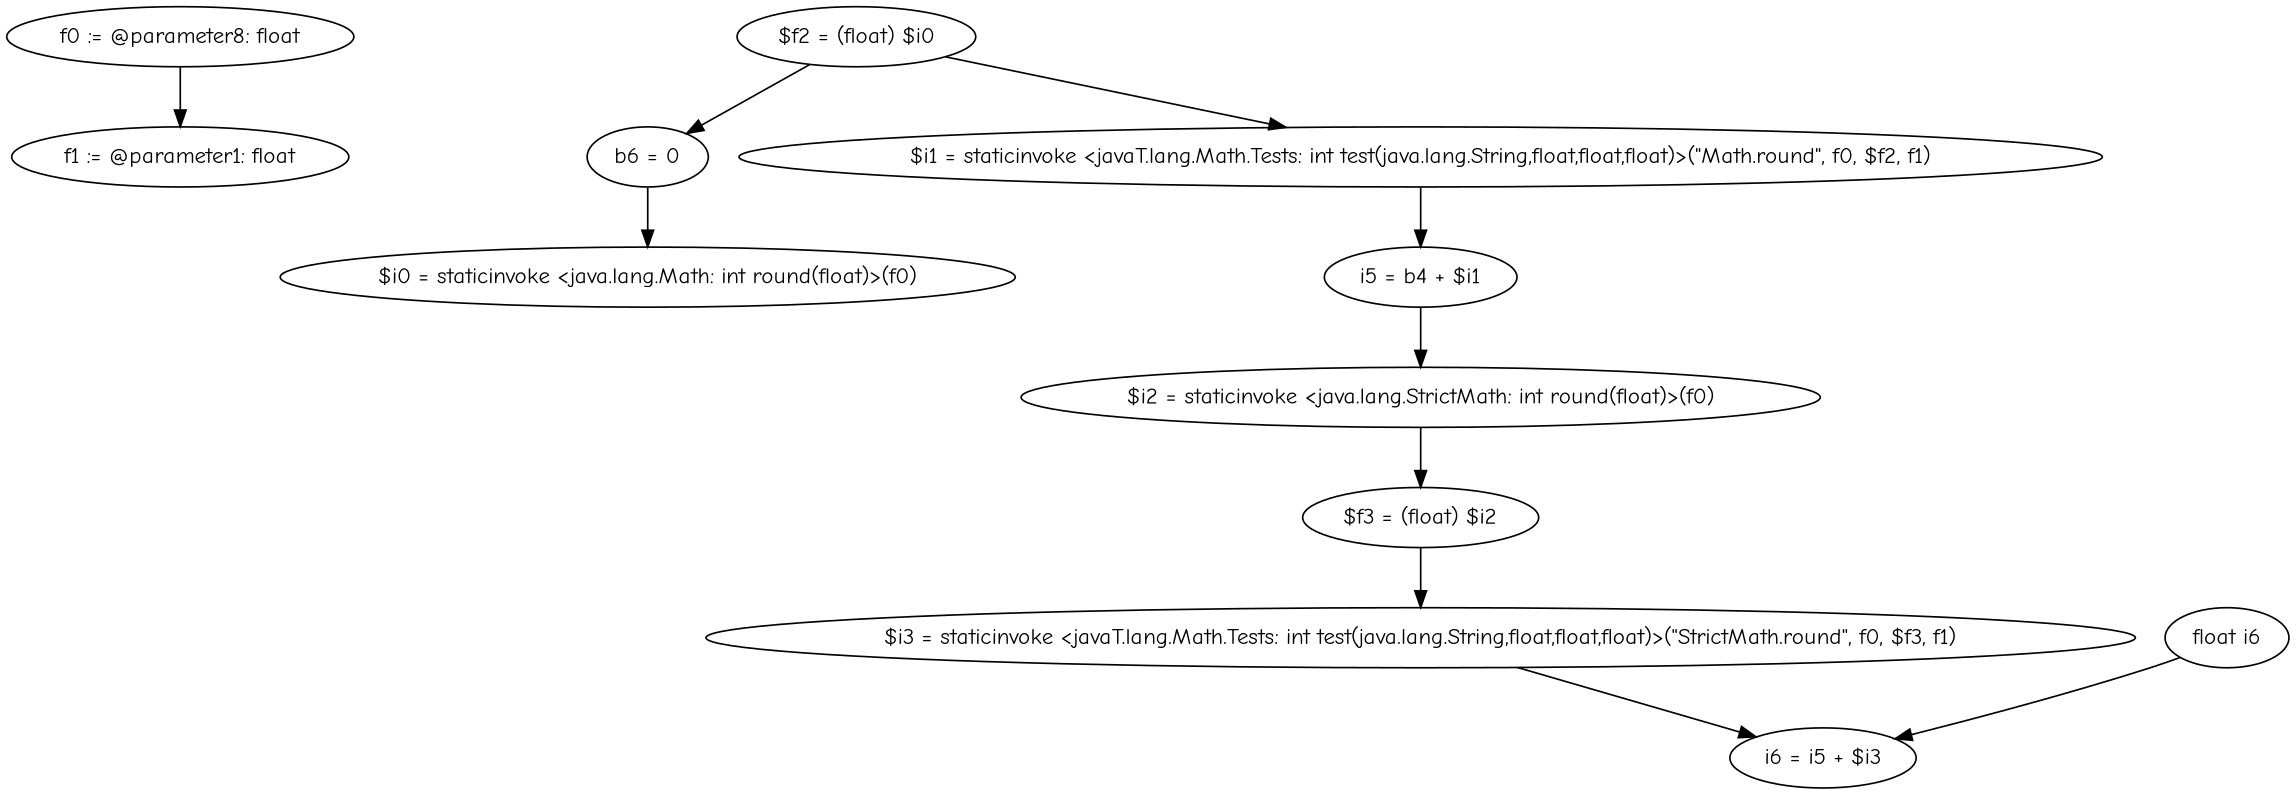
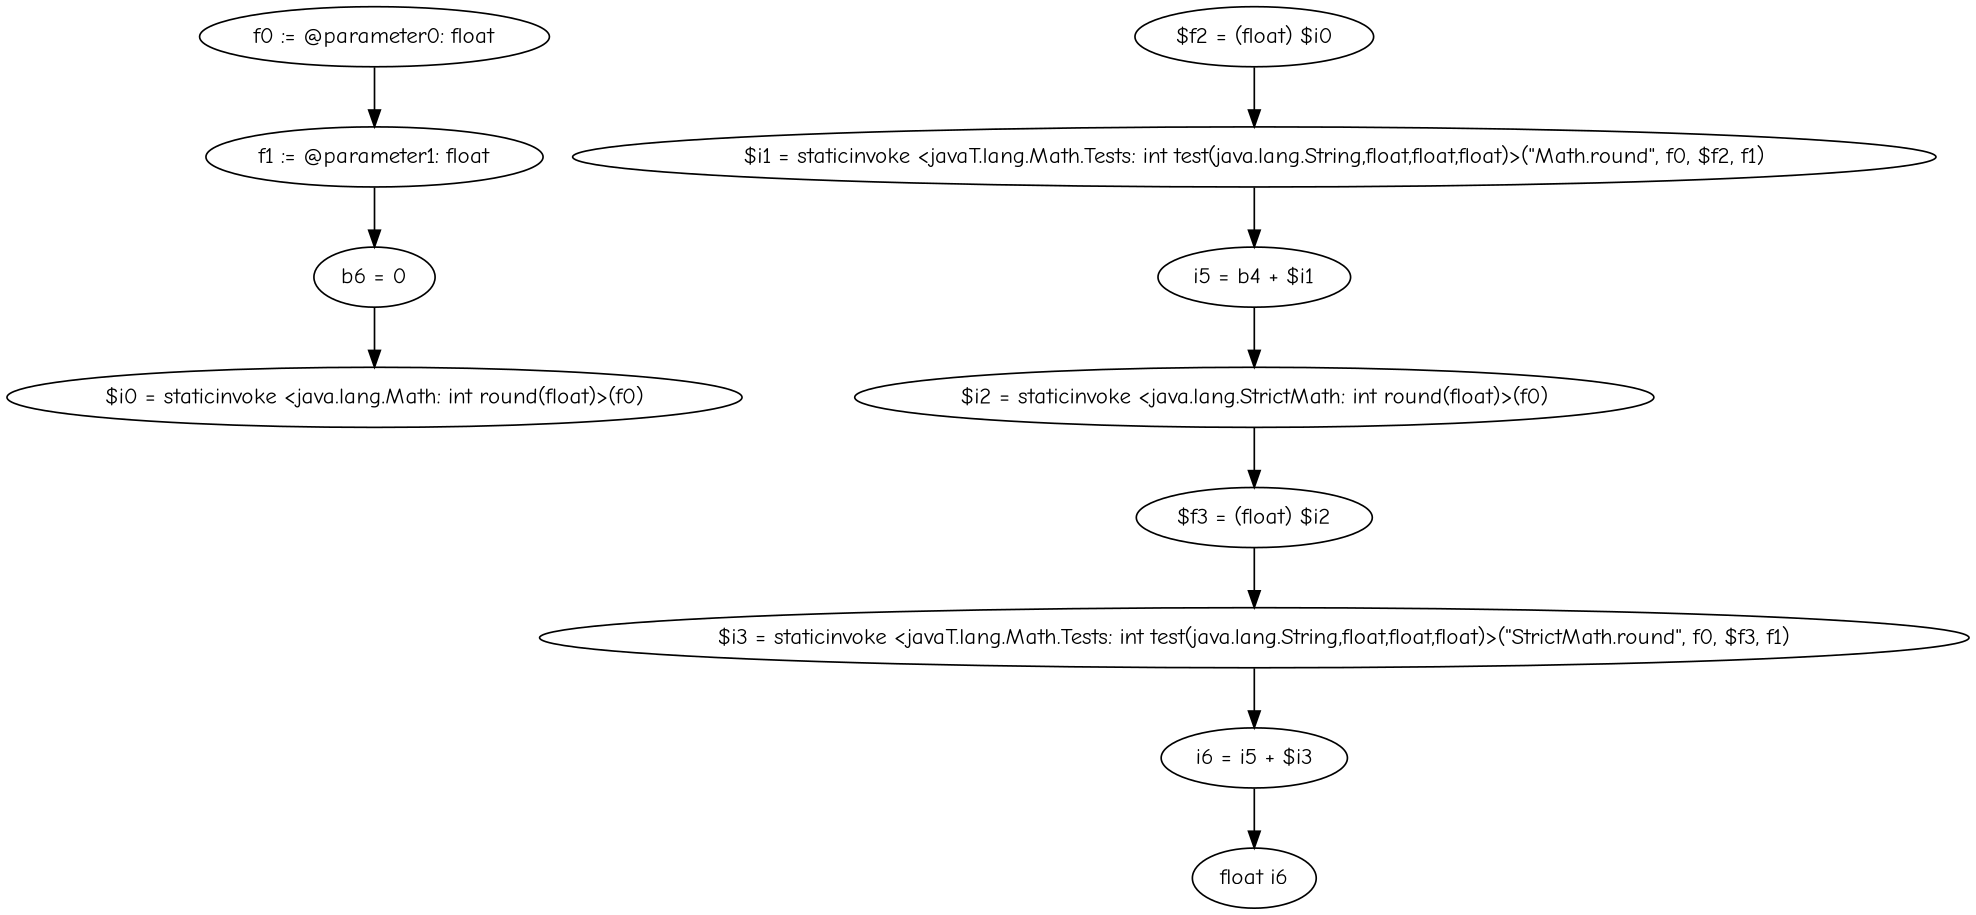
(180, 37) -> (375, 37)
(755, 95) -> (375, 209)
(2046, 699) -> (1254, 810)
